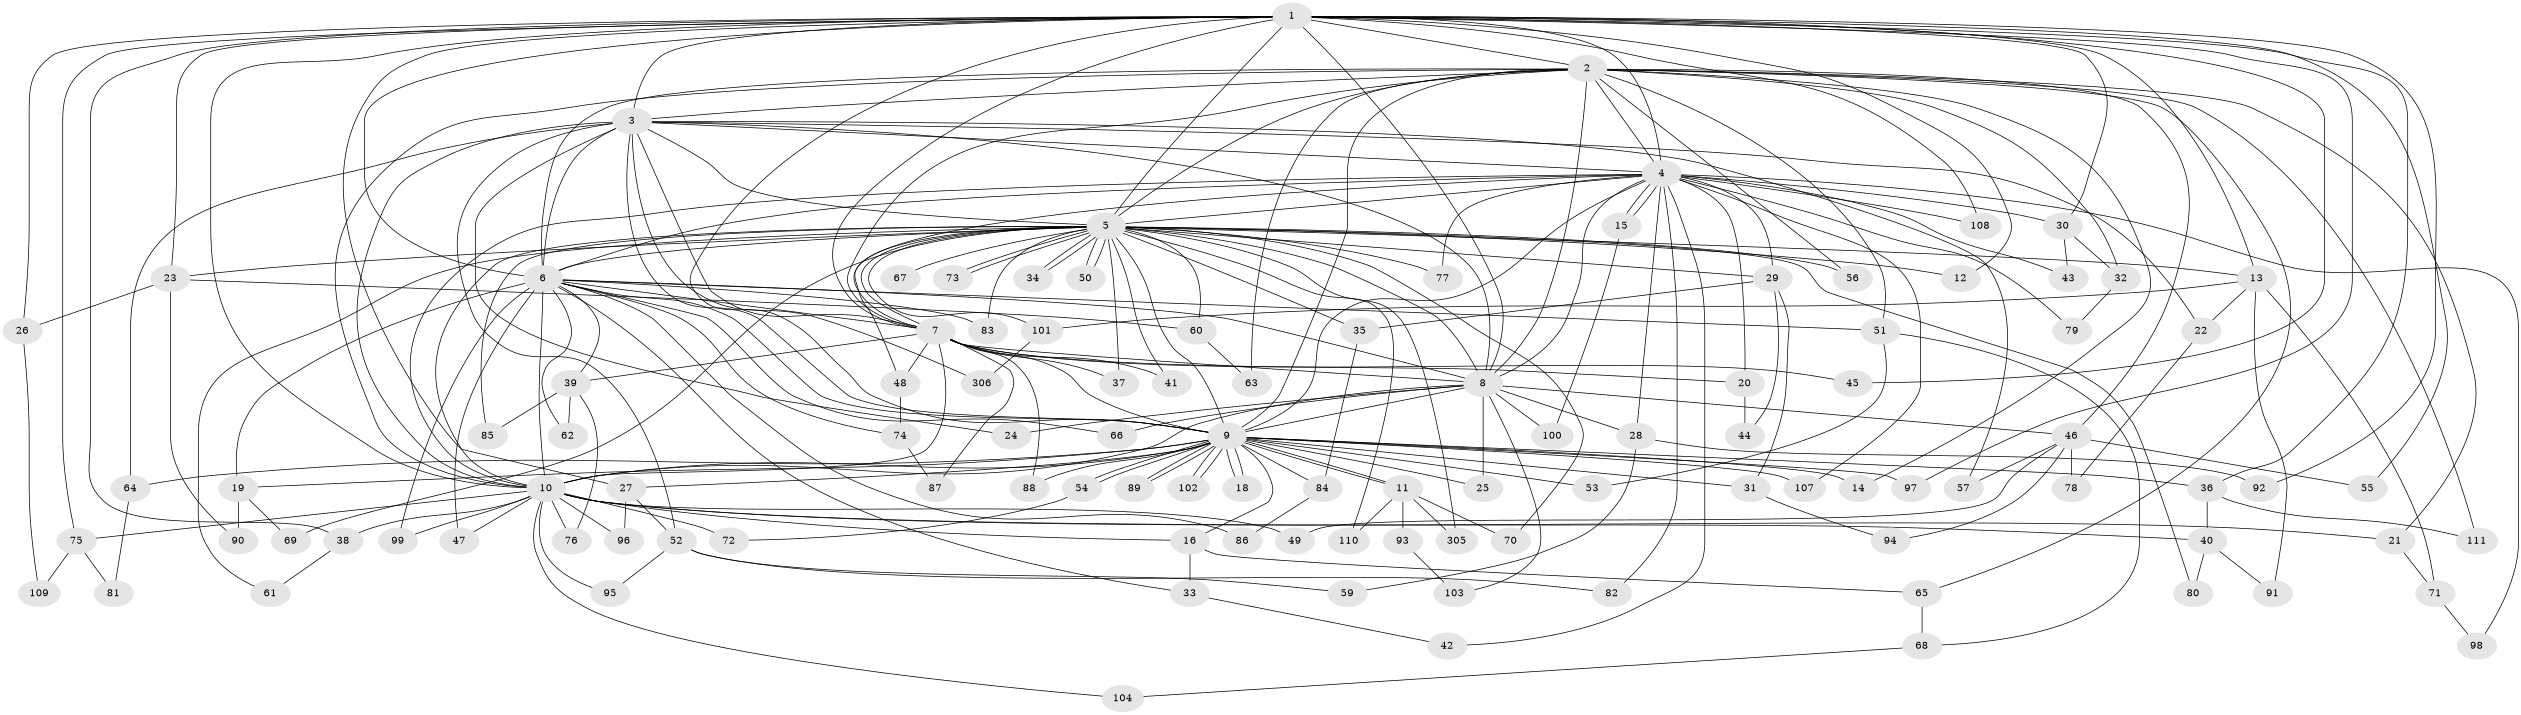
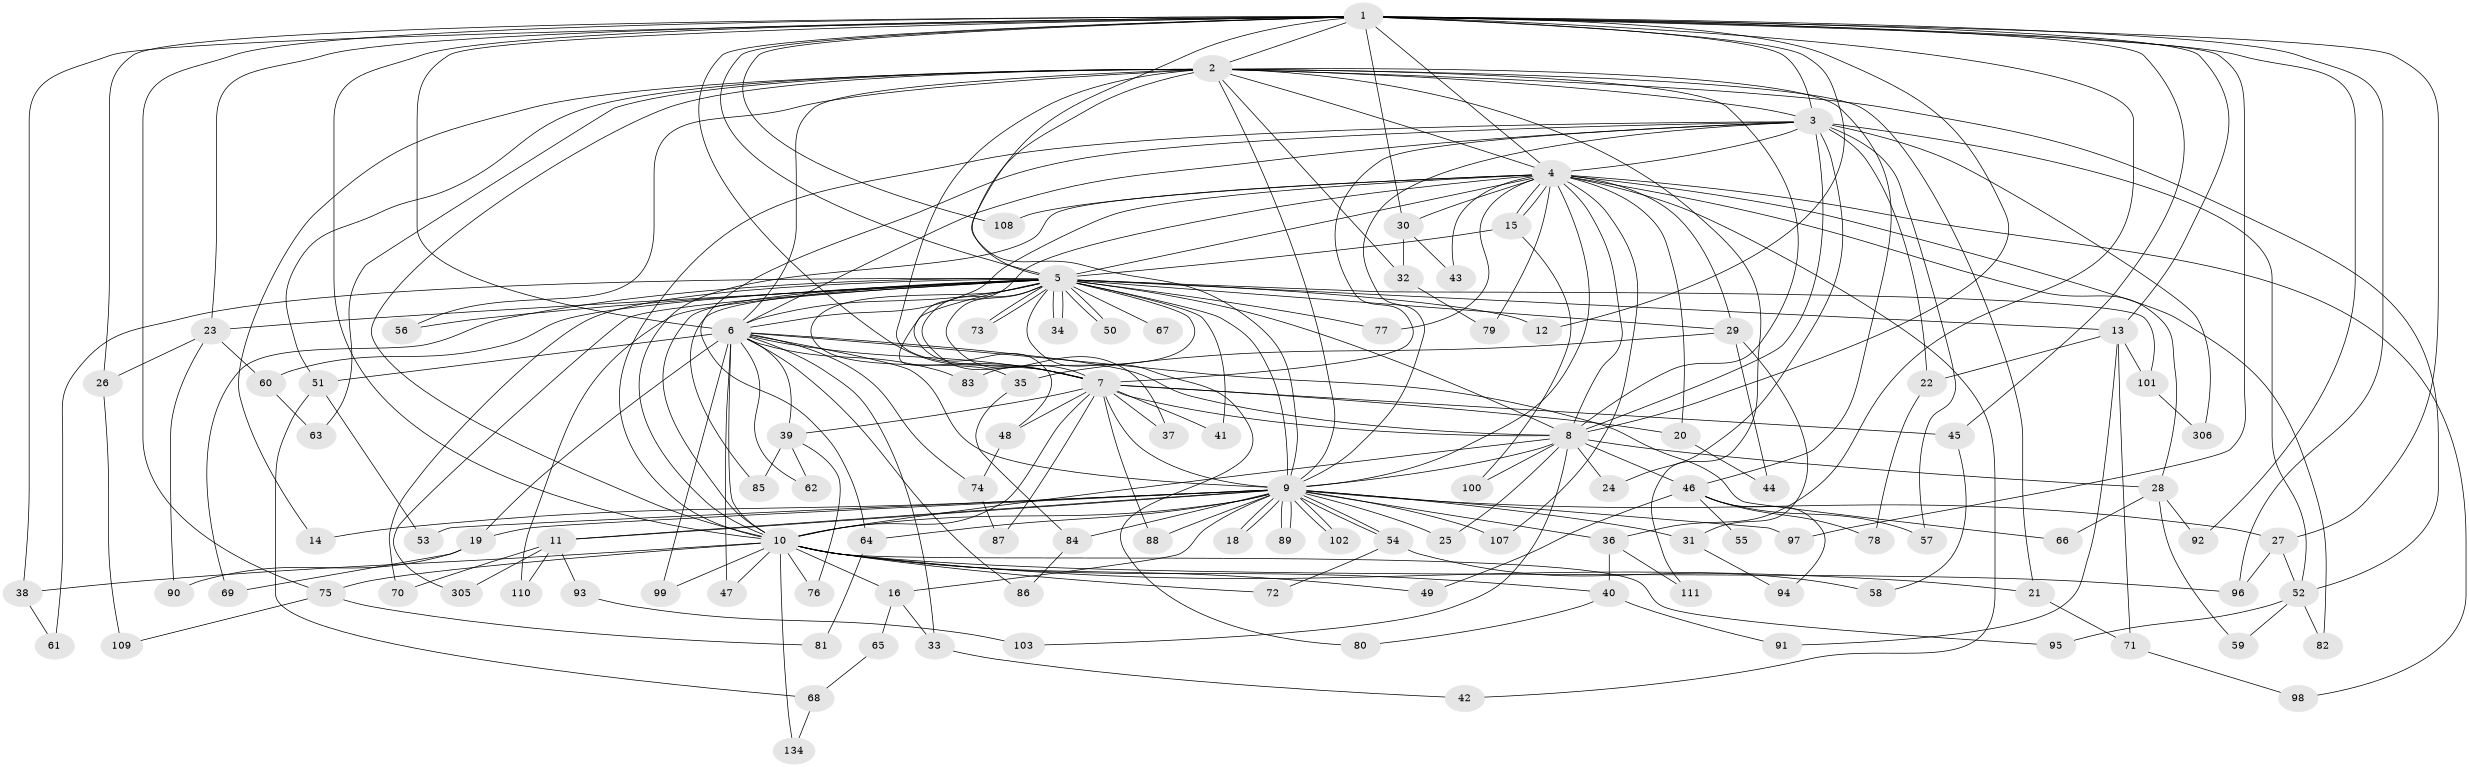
(2344, 81) -> (2231, 44)
(2220, 163) -> (2013, 132)
(869, 210) -> (1285, 256)
(1298, 403) -> (2117, 511)
none -> (1876, 594)
(1123, 699) -> (794, 751)
